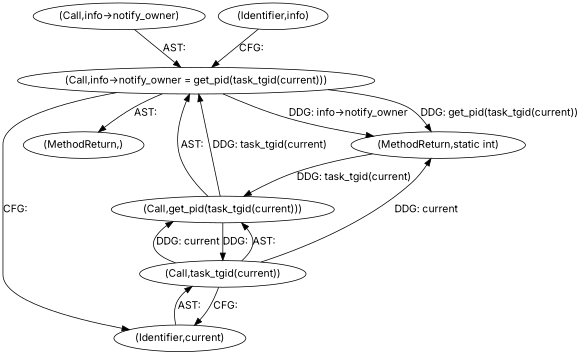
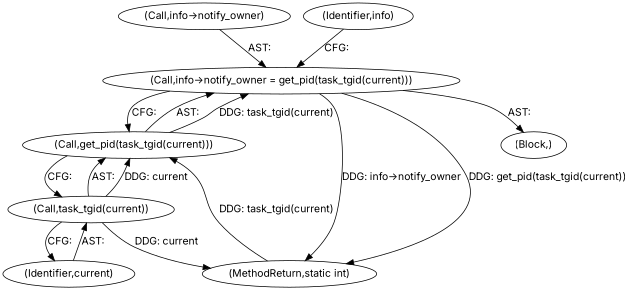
(84, 145) -> (534, 145)
(3, 212) -> (141, 100)
(237, 242) -> (61, 177)
